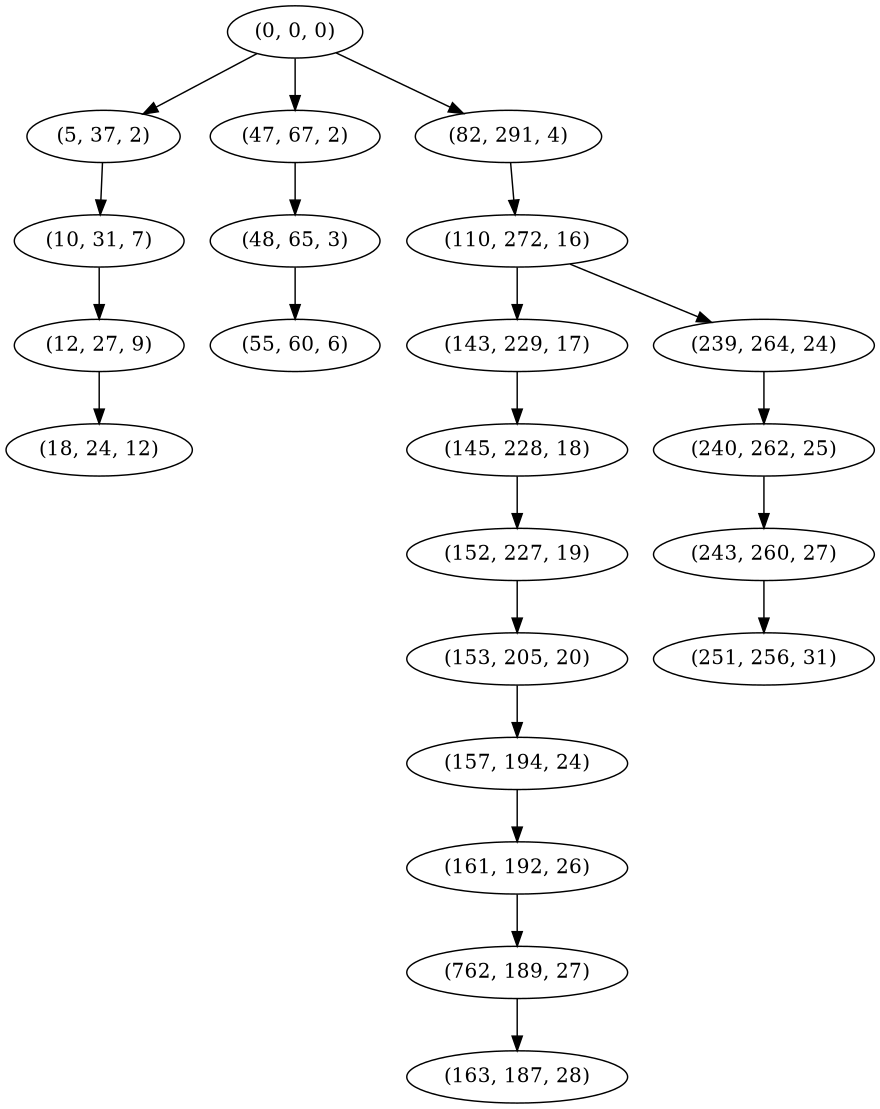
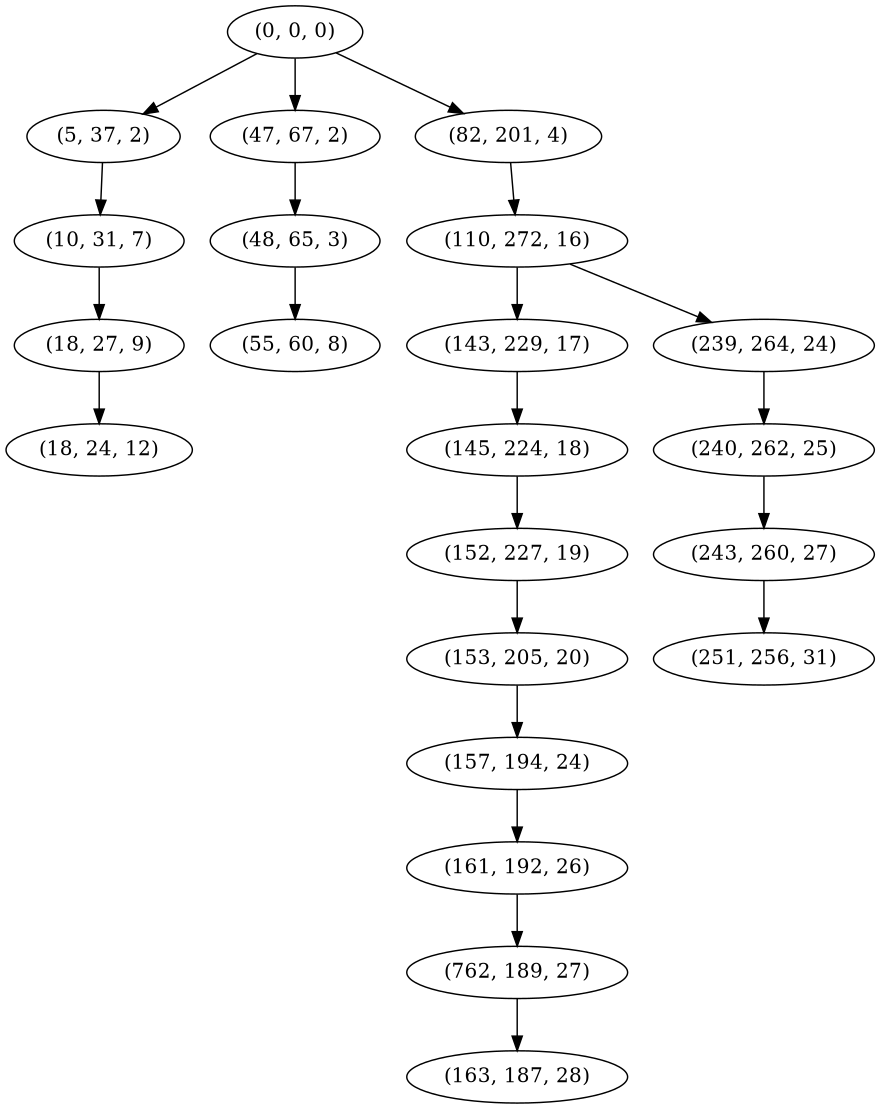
(508, 136) -> (508, 136)
(99, 345) -> (99, 345)
(295, 345) -> (295, 345)
(517, 450) -> (517, 450)
